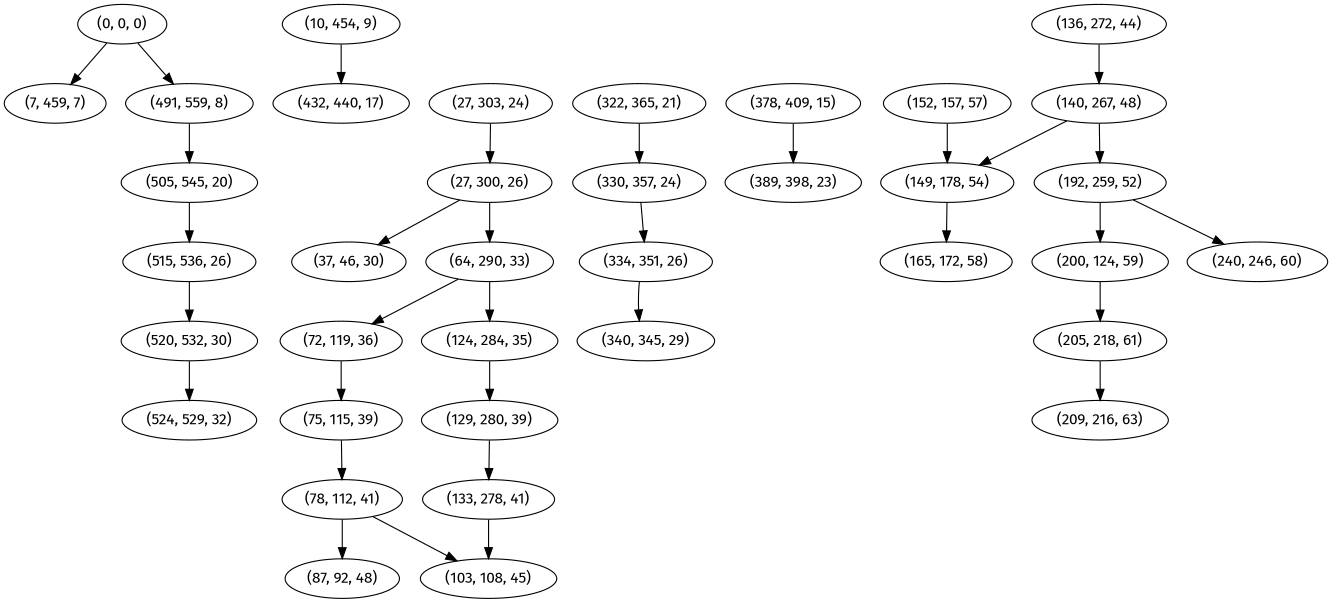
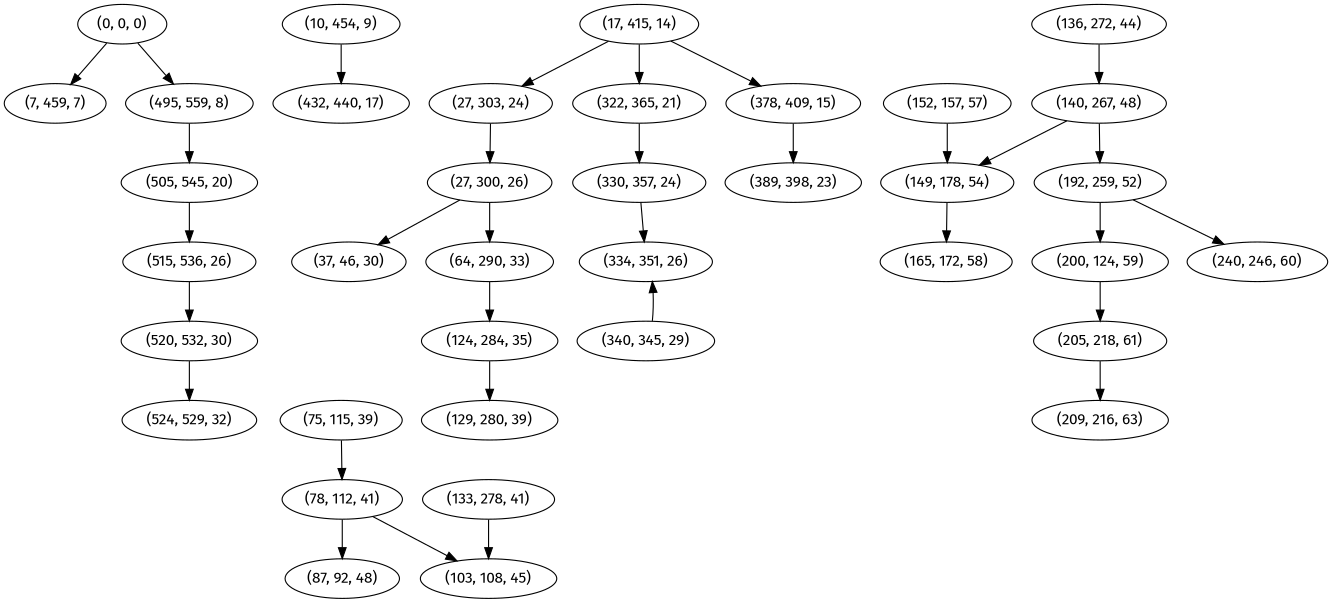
none -> (639, 24)
(189, 103) -> (189, 103)
(639, 296) -> (653, 307)
(341, 341) -> none
(489, 454) -> none
